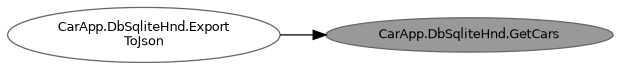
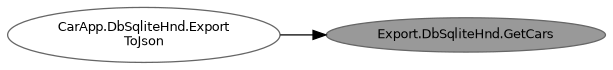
(470, 35) -> (466, 35)
